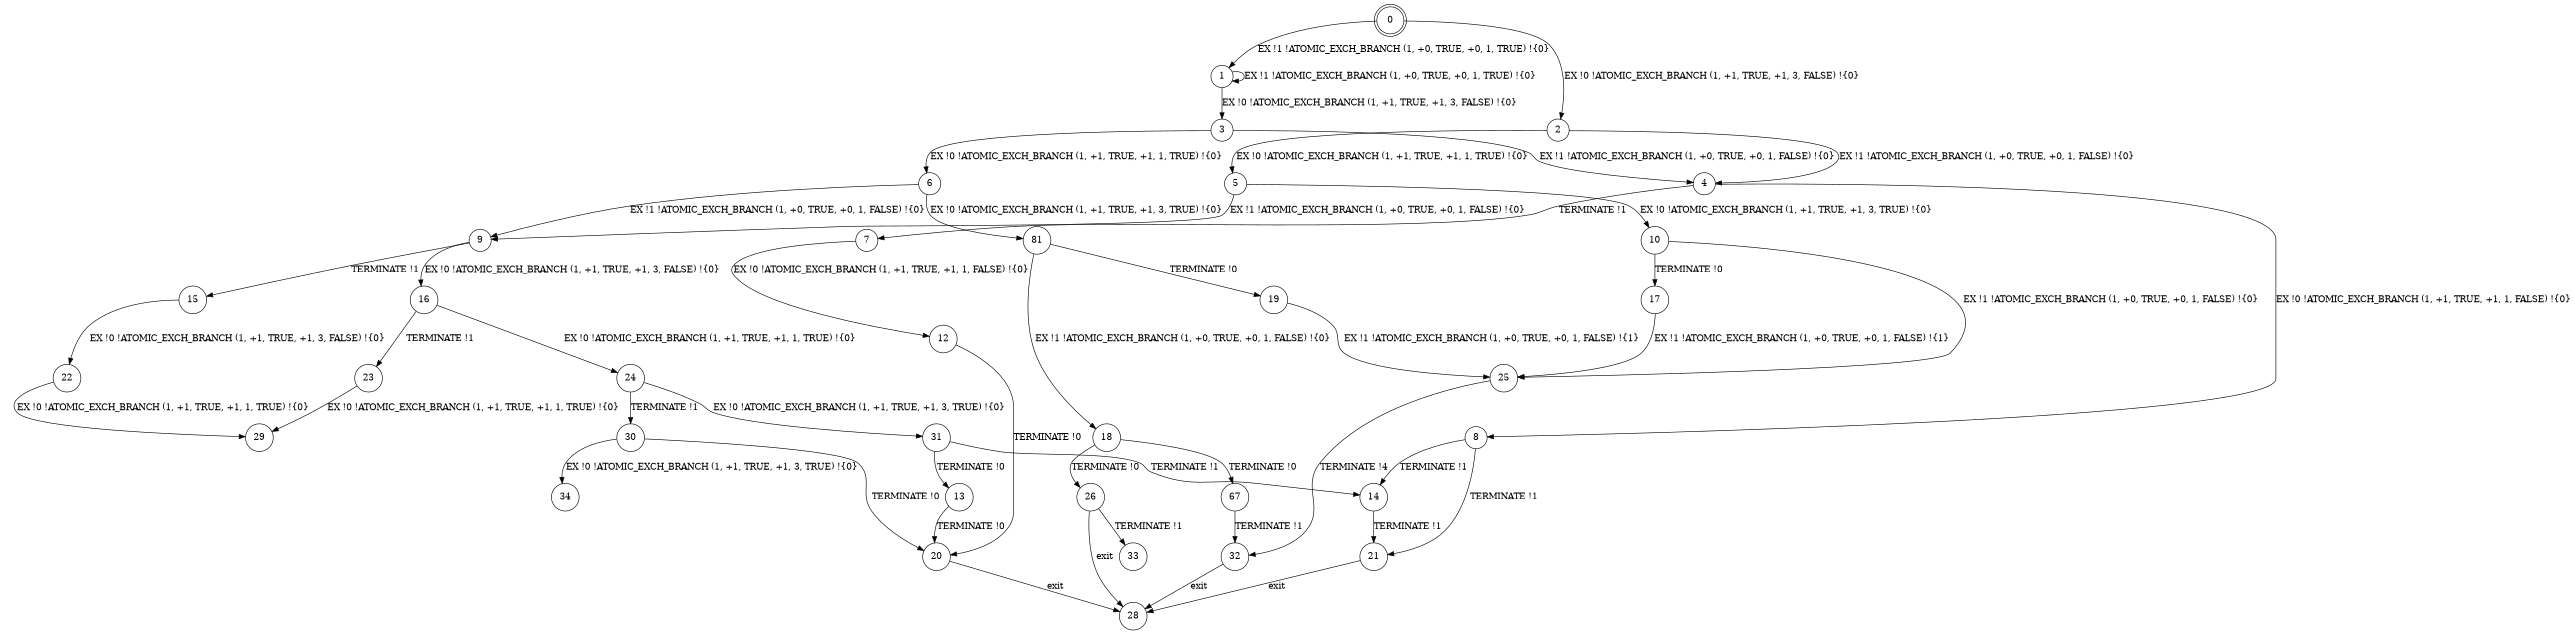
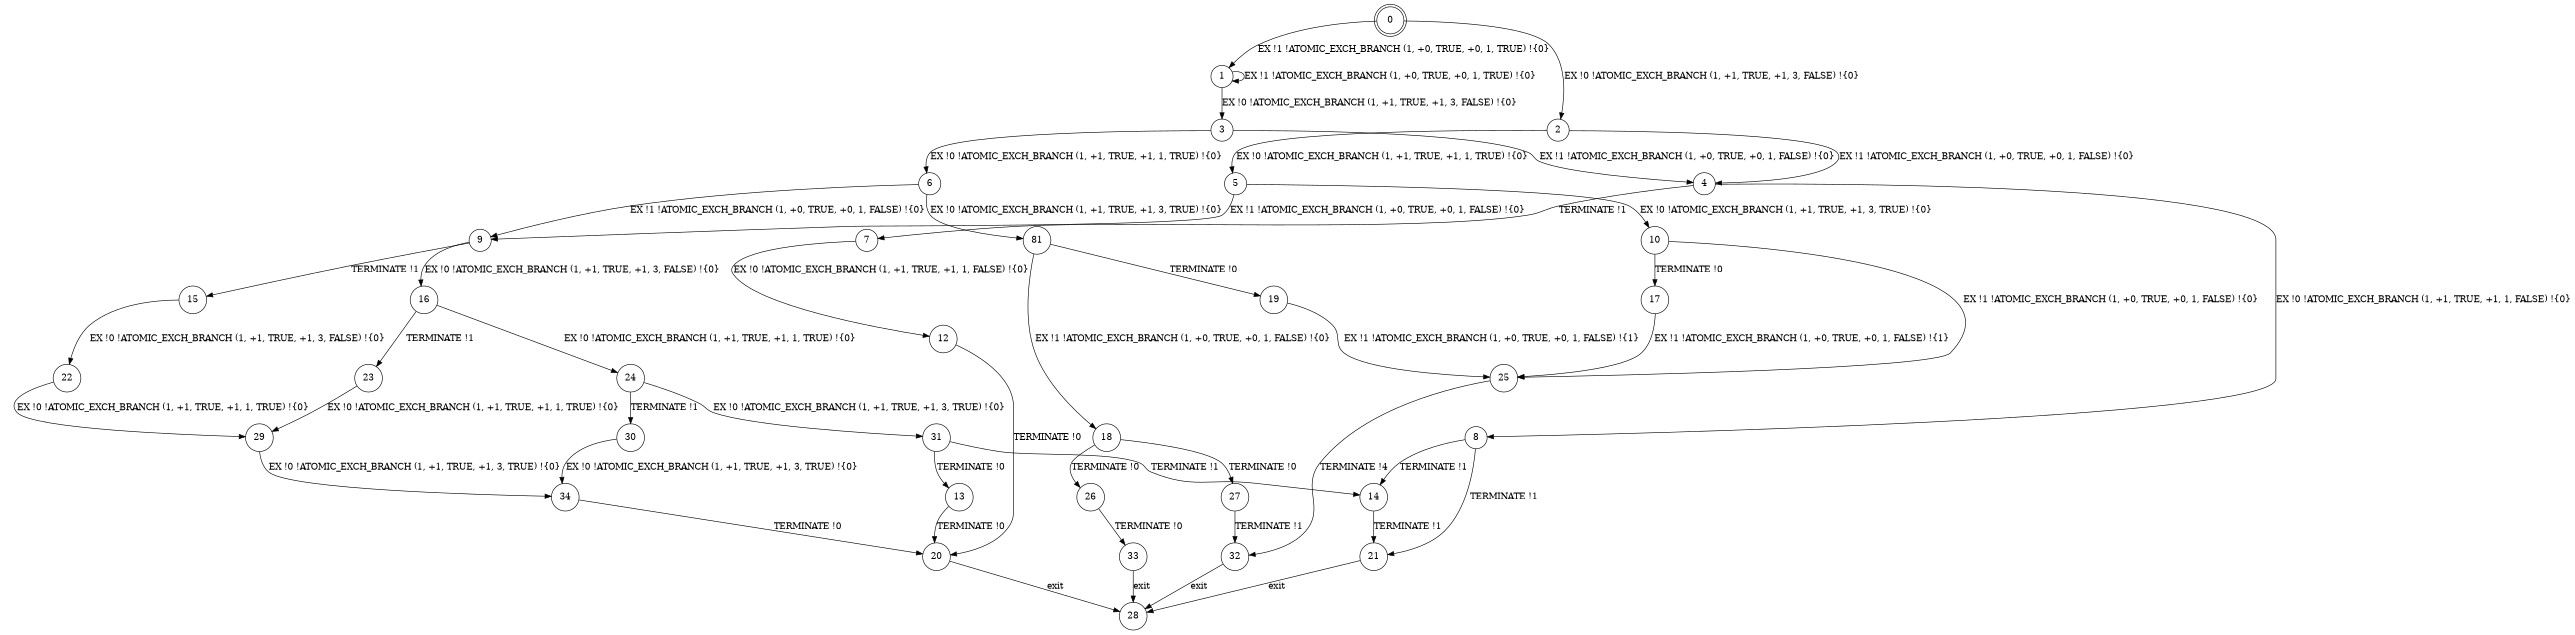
(807, 451) -> (748, 526)
none -> (395, 490)
(1235, 497) -> (1235, 497)
(1149, 527) -> (1149, 527)
(1093, 560) -> (1133, 583)
